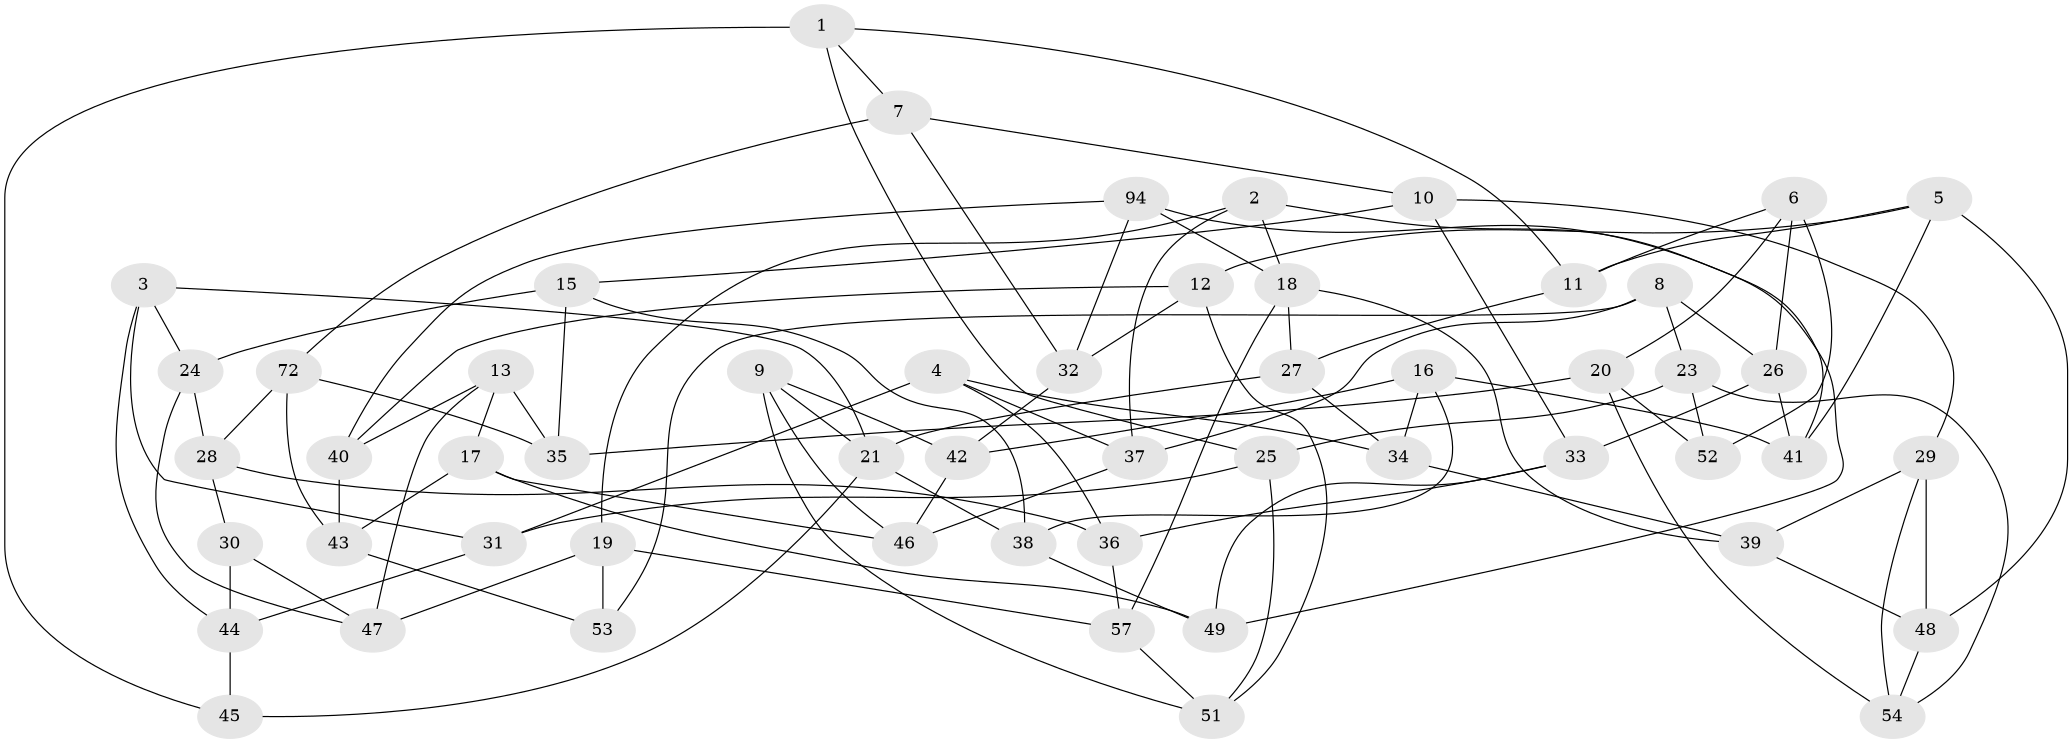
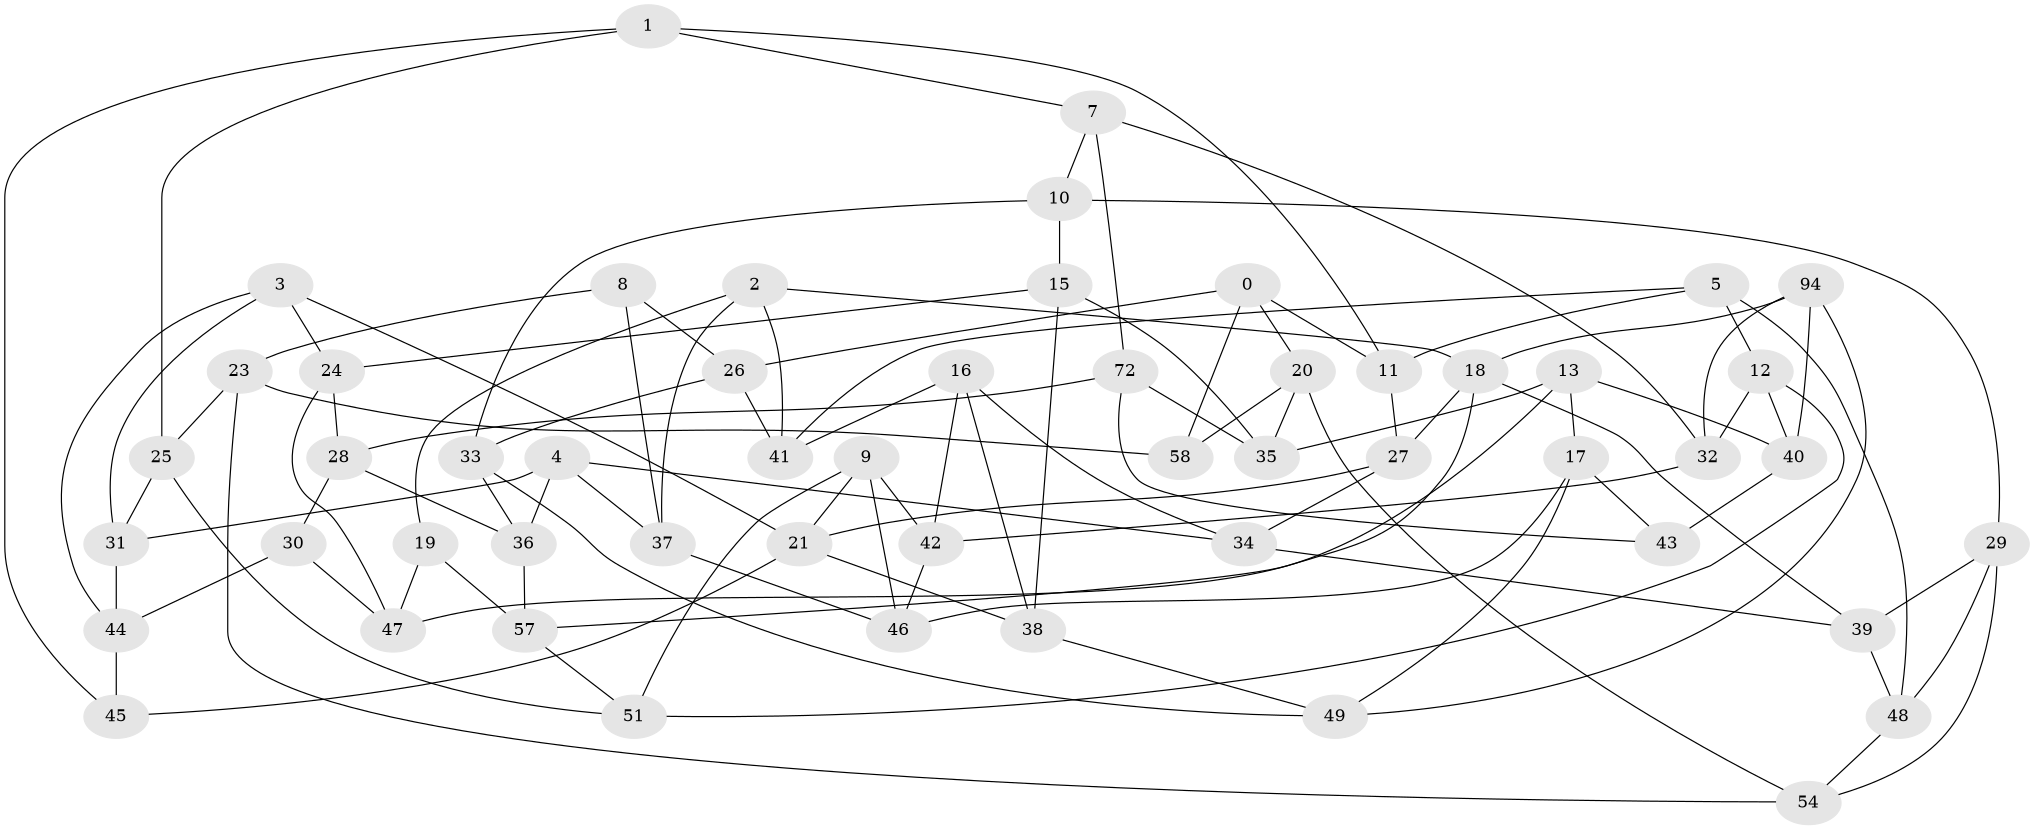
(1794, 199) -> (1248, 285)
(1708, 458) -> (1181, 458)
(603, 630) -> none
